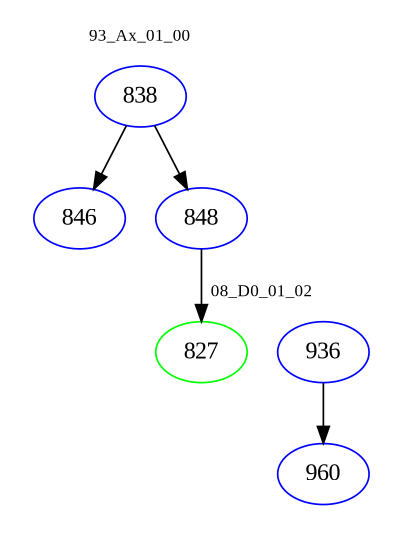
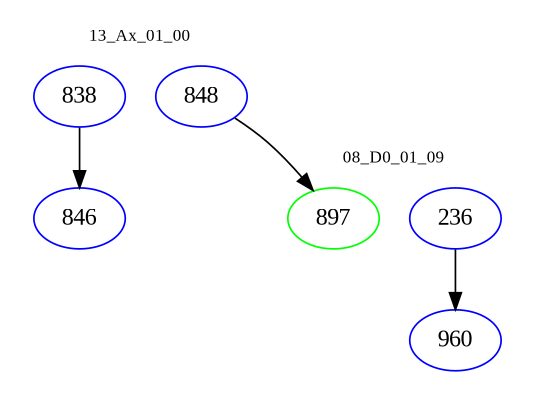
(141, 36) -> (141, 36)
(167, 150) -> none
(262, 292) -> (394, 158)
(201, 352) -> (334, 218)
(323, 352) -> (455, 218)
